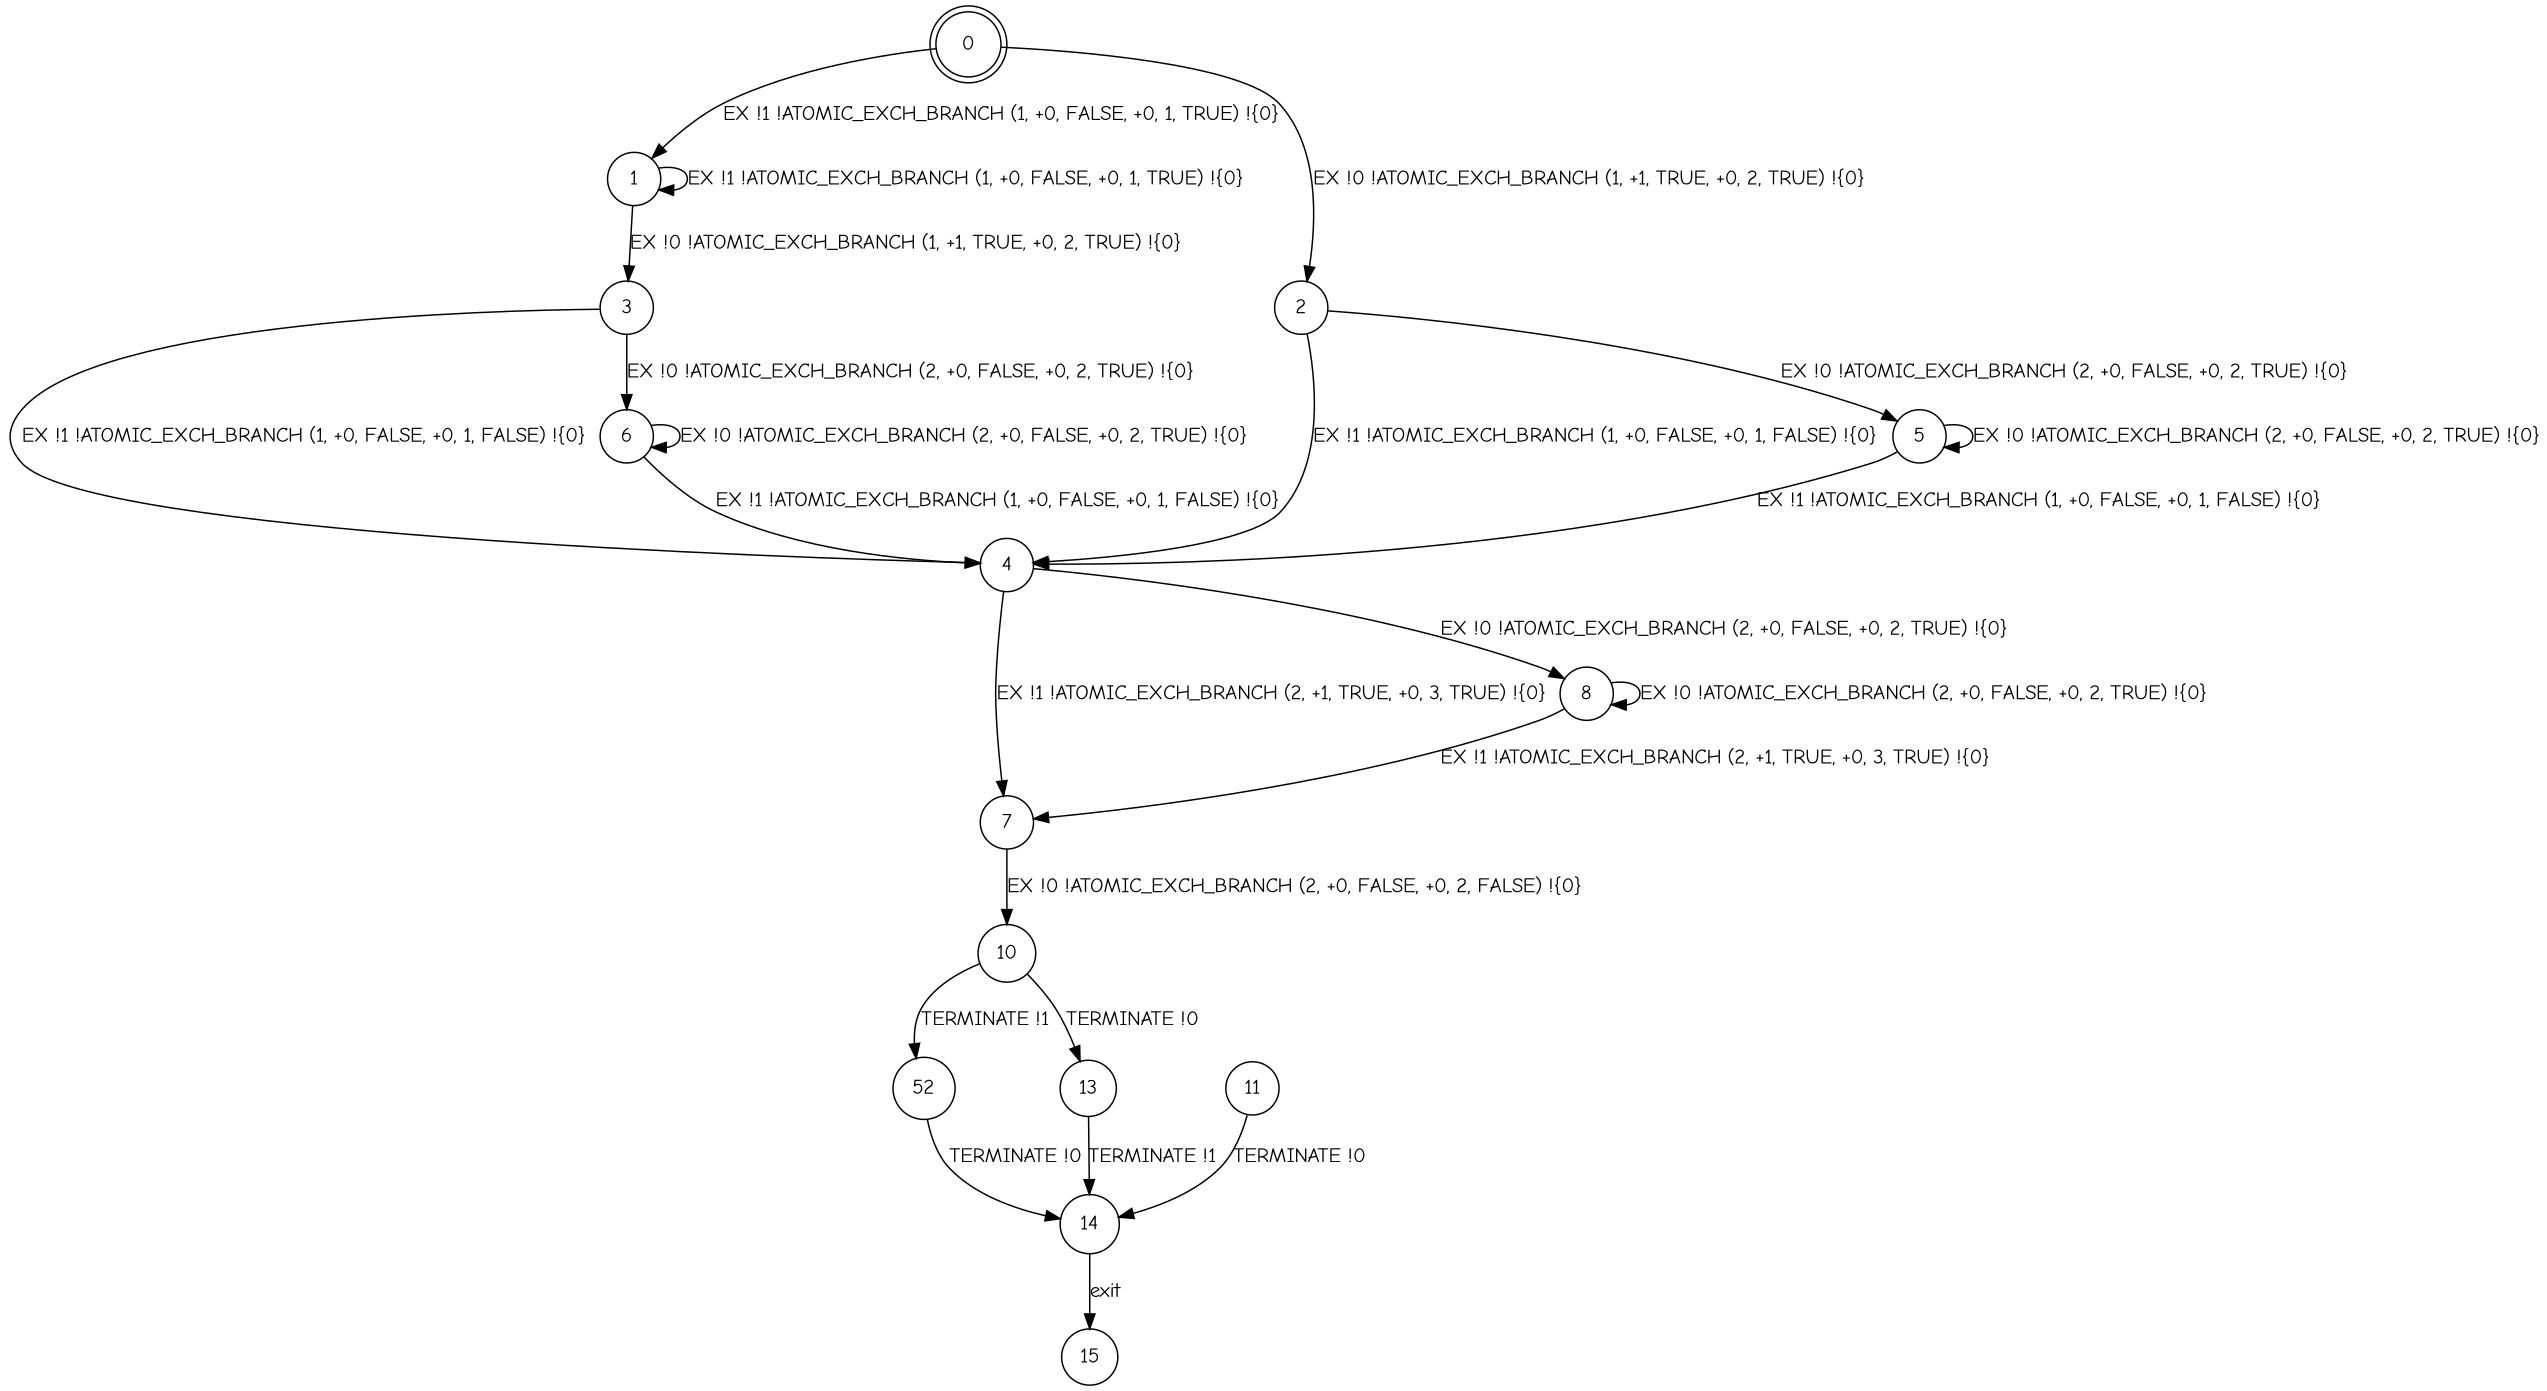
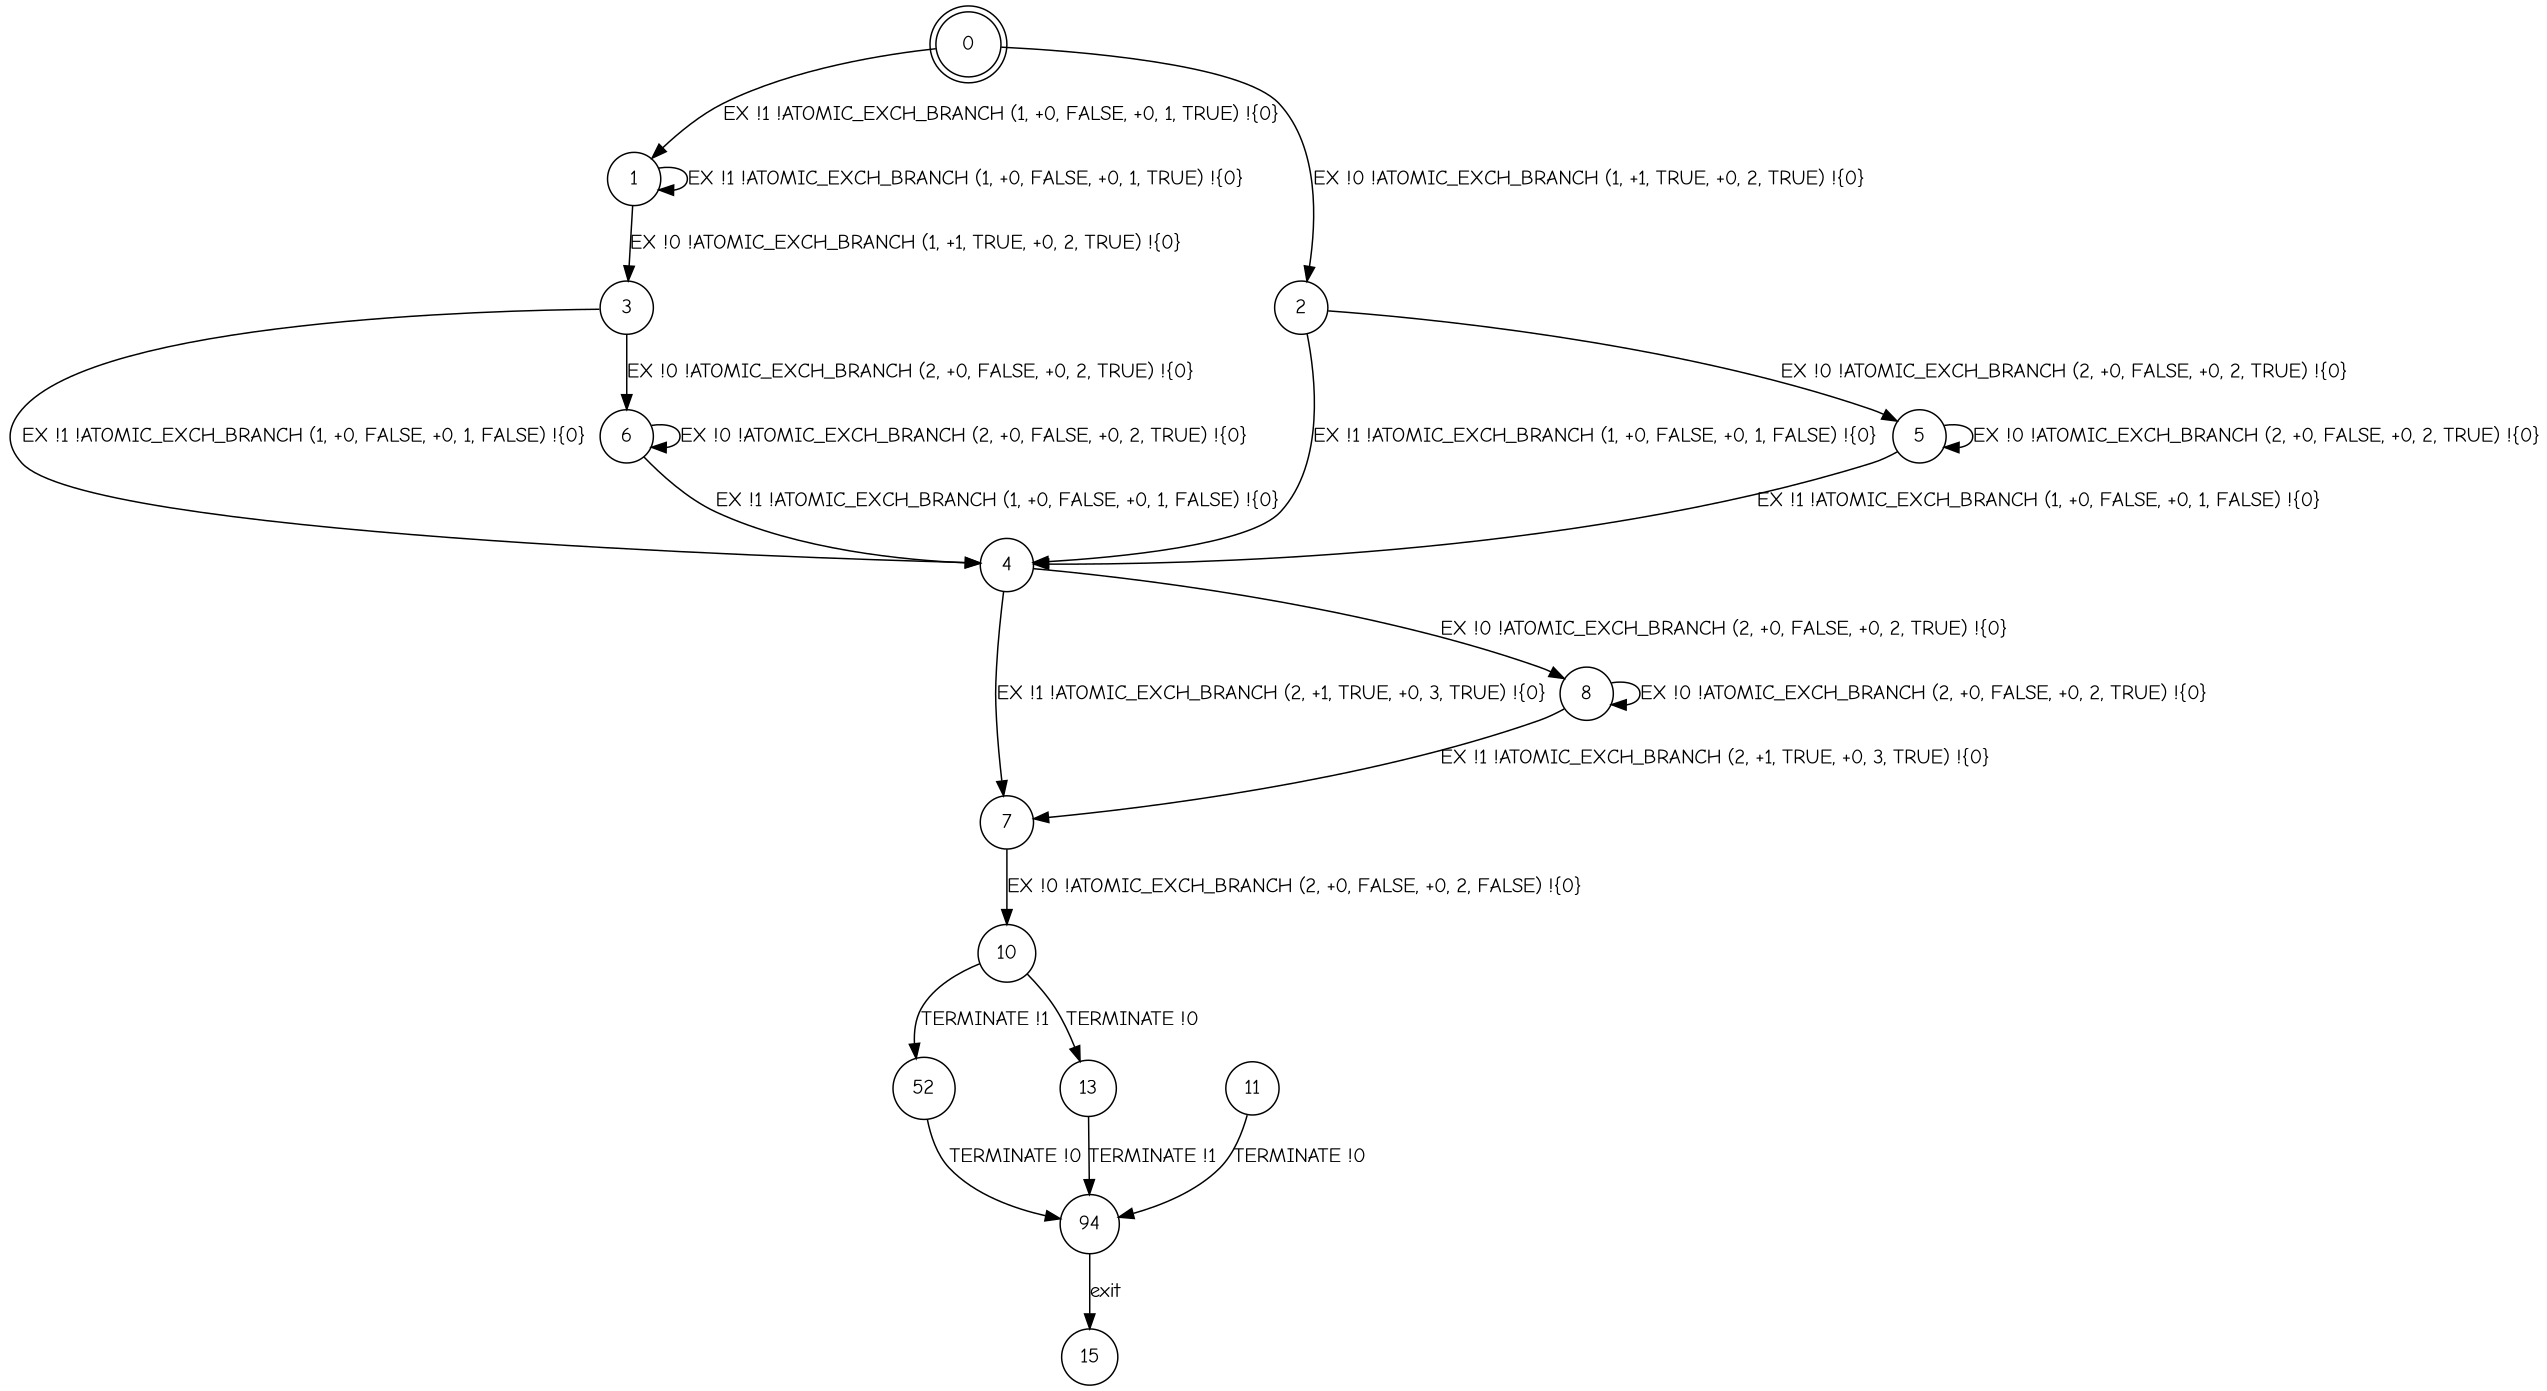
(1090, 1224) -> (1090, 1224)
